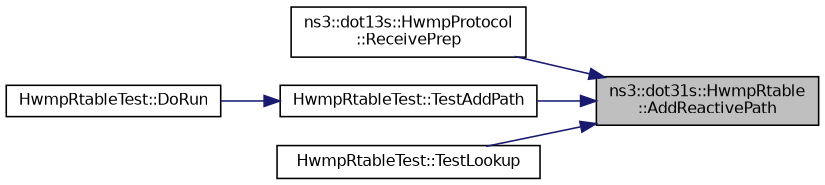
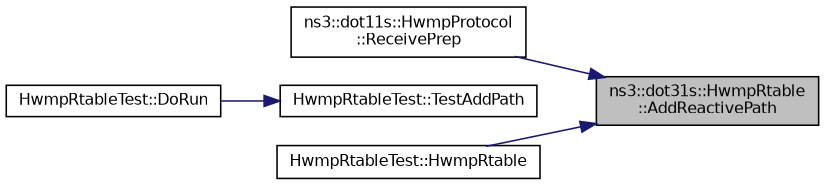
(409, 32) -> (409, 32)
(559, 101) -> none
(409, 162) -> (409, 162)
